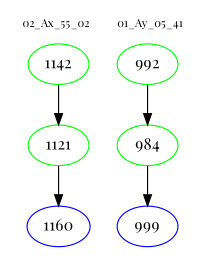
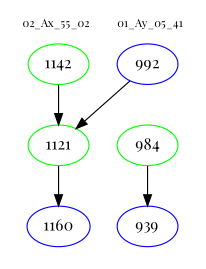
(148, 64) -> (148, 64)
(148, 99) -> (115, 94)
(148, 226) -> (148, 226)
